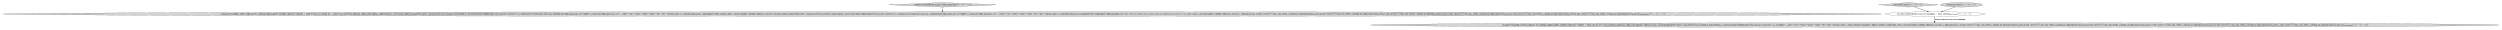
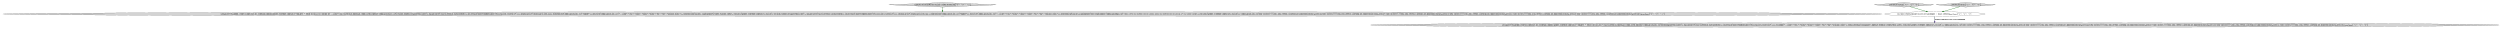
(1961, 5) -> (1966, 5)
